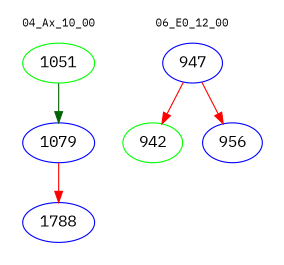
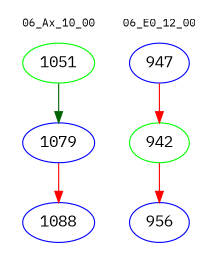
(59, 24) -> (59, 24)
(210, 98) -> (159, 177)
(59, 222) -> (59, 222)
